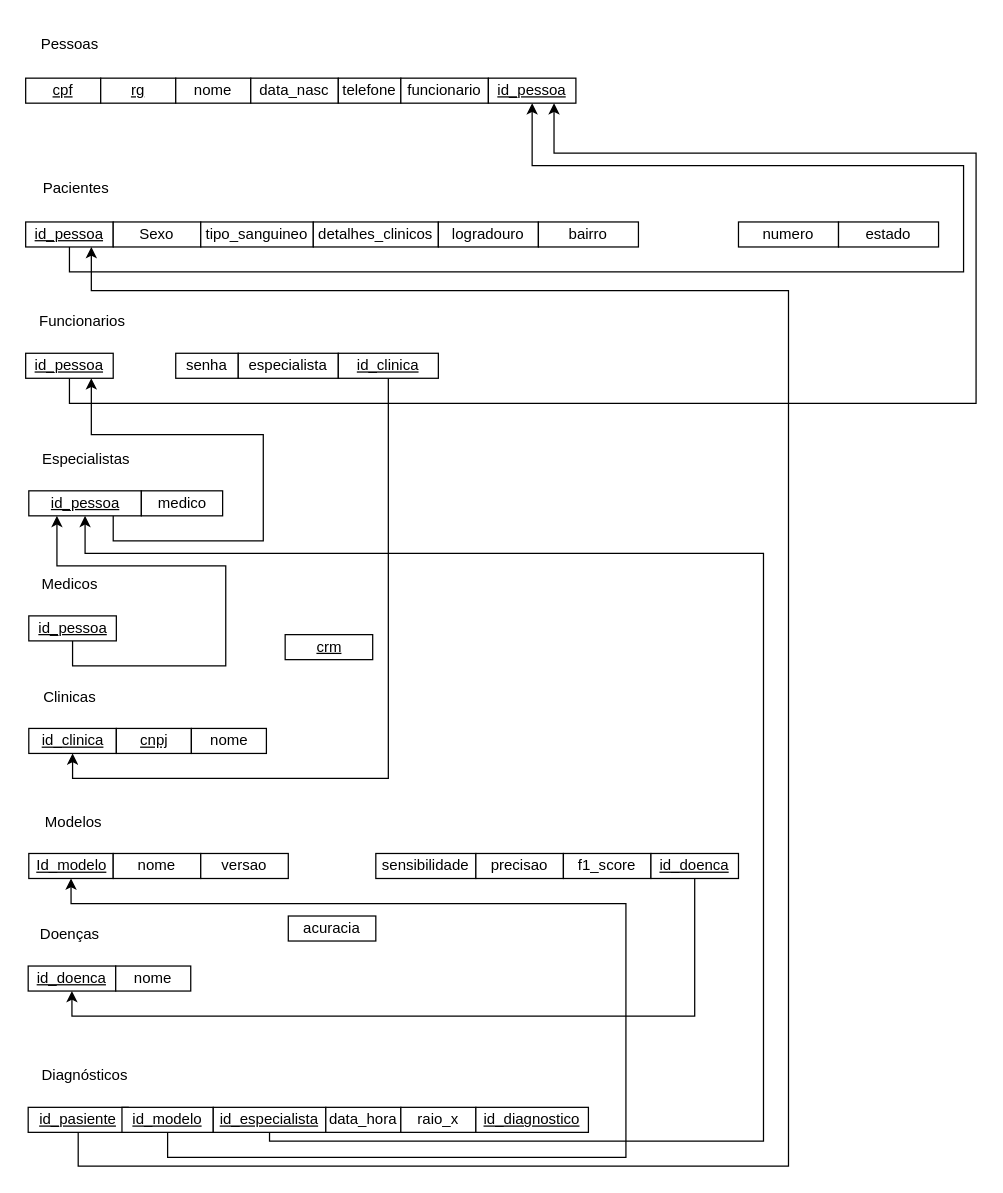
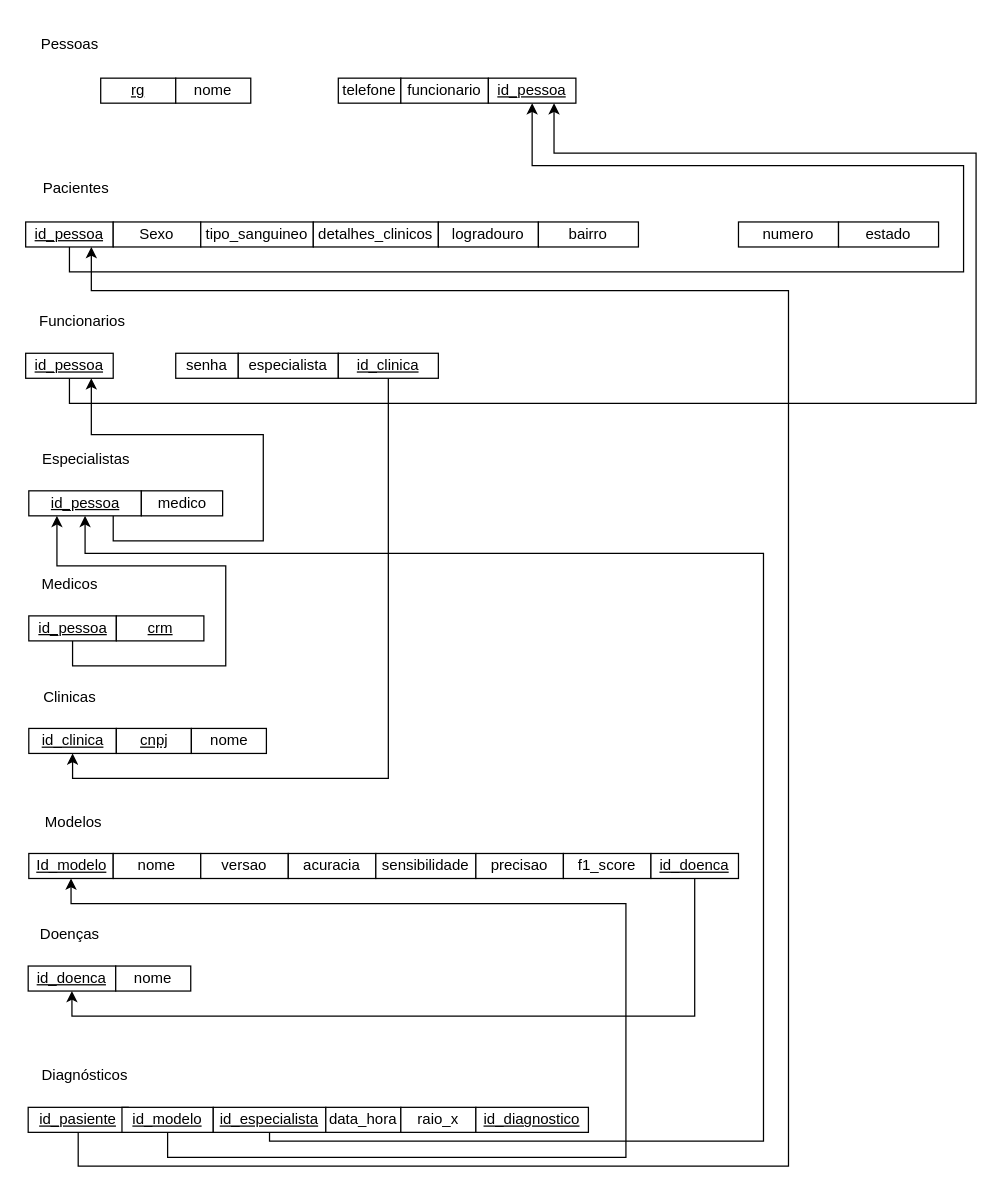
(63, 91) -> none
(294, 91) -> none
(329, 647) -> (160, 628)
(332, 928) -> (332, 866)
